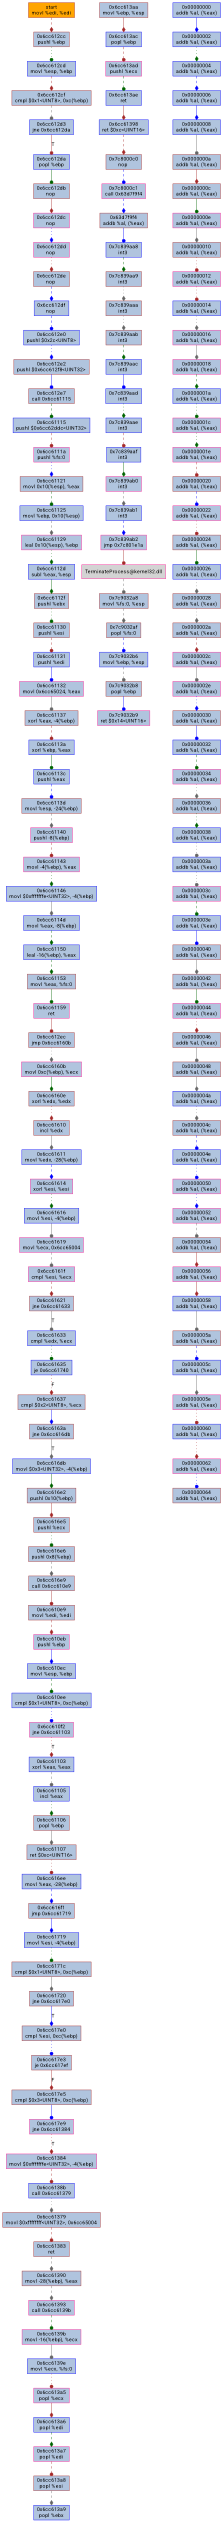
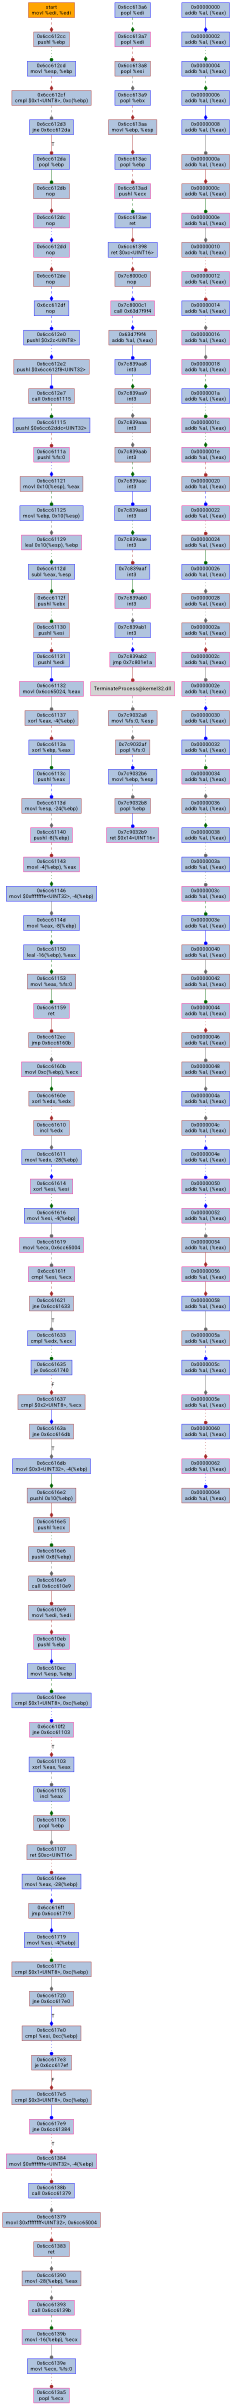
(197, 81) -> (206, 81)
none -> (133, 110)
(52, 2408) -> none
